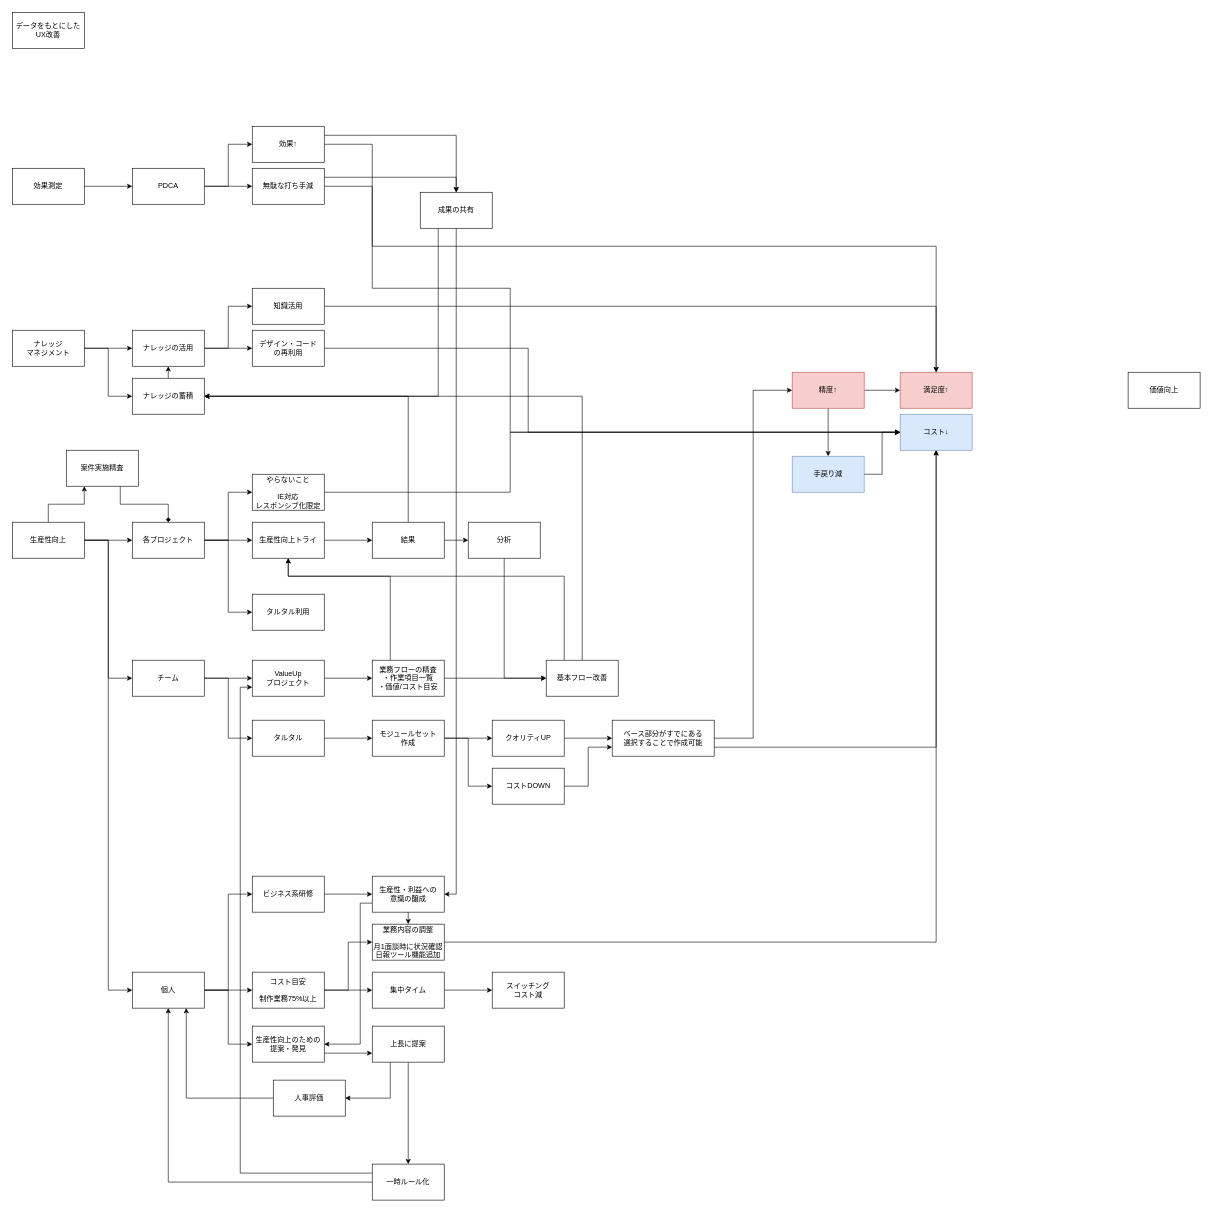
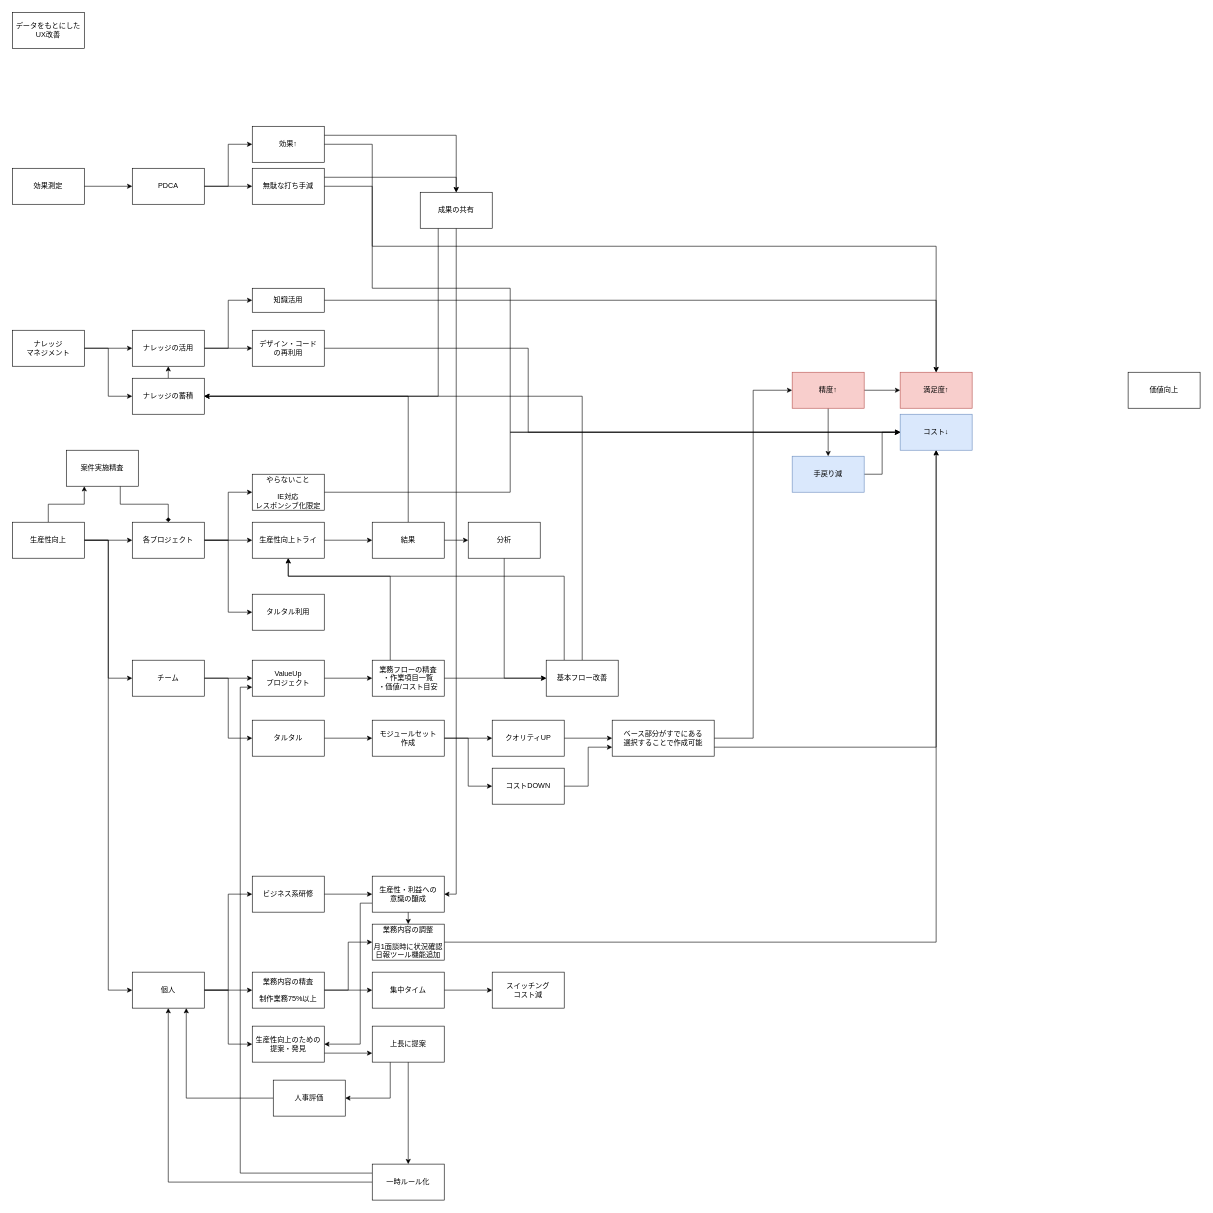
(288, 306) -> (288, 300)
(288, 990) -> (288, 990)
